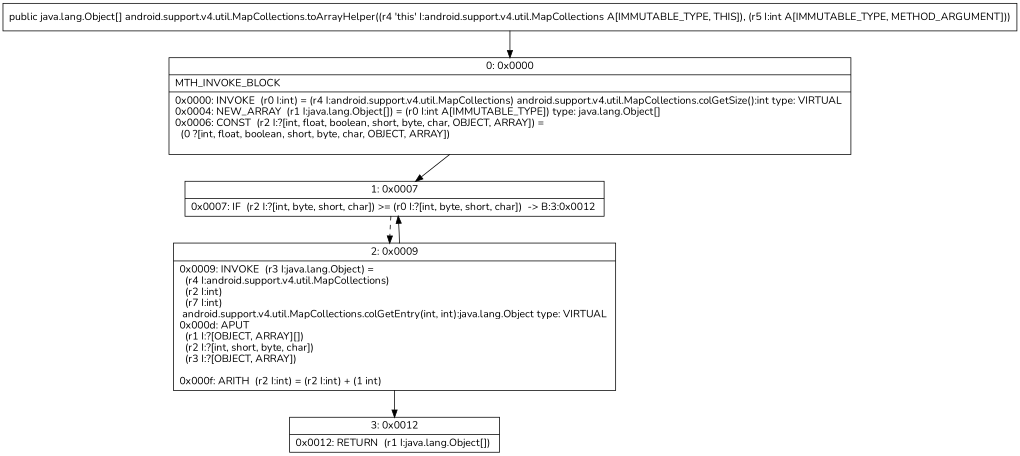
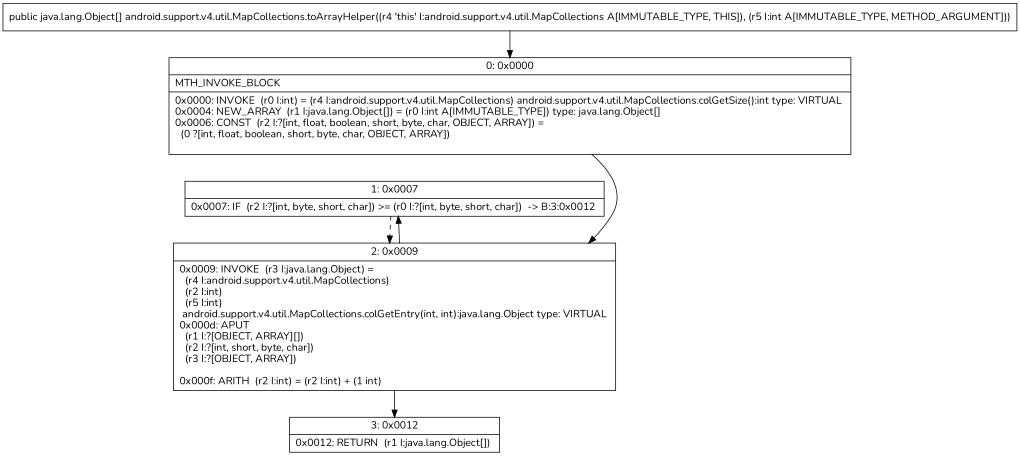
(436, 166) -> (617, 195)
(201, 303) -> (201, 303)
